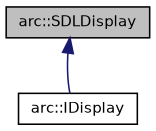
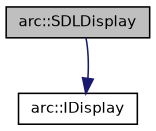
(68, 73) -> (88, 58)
